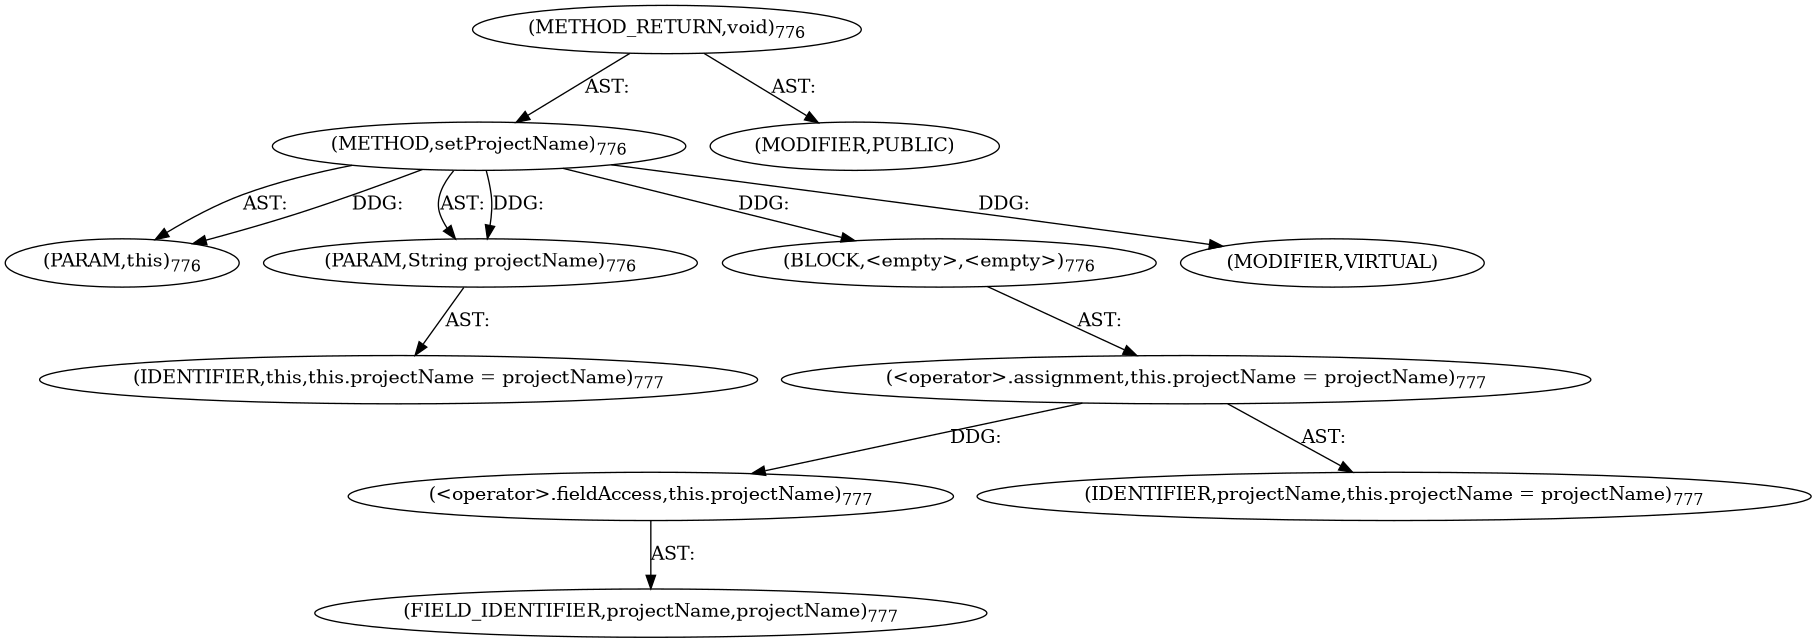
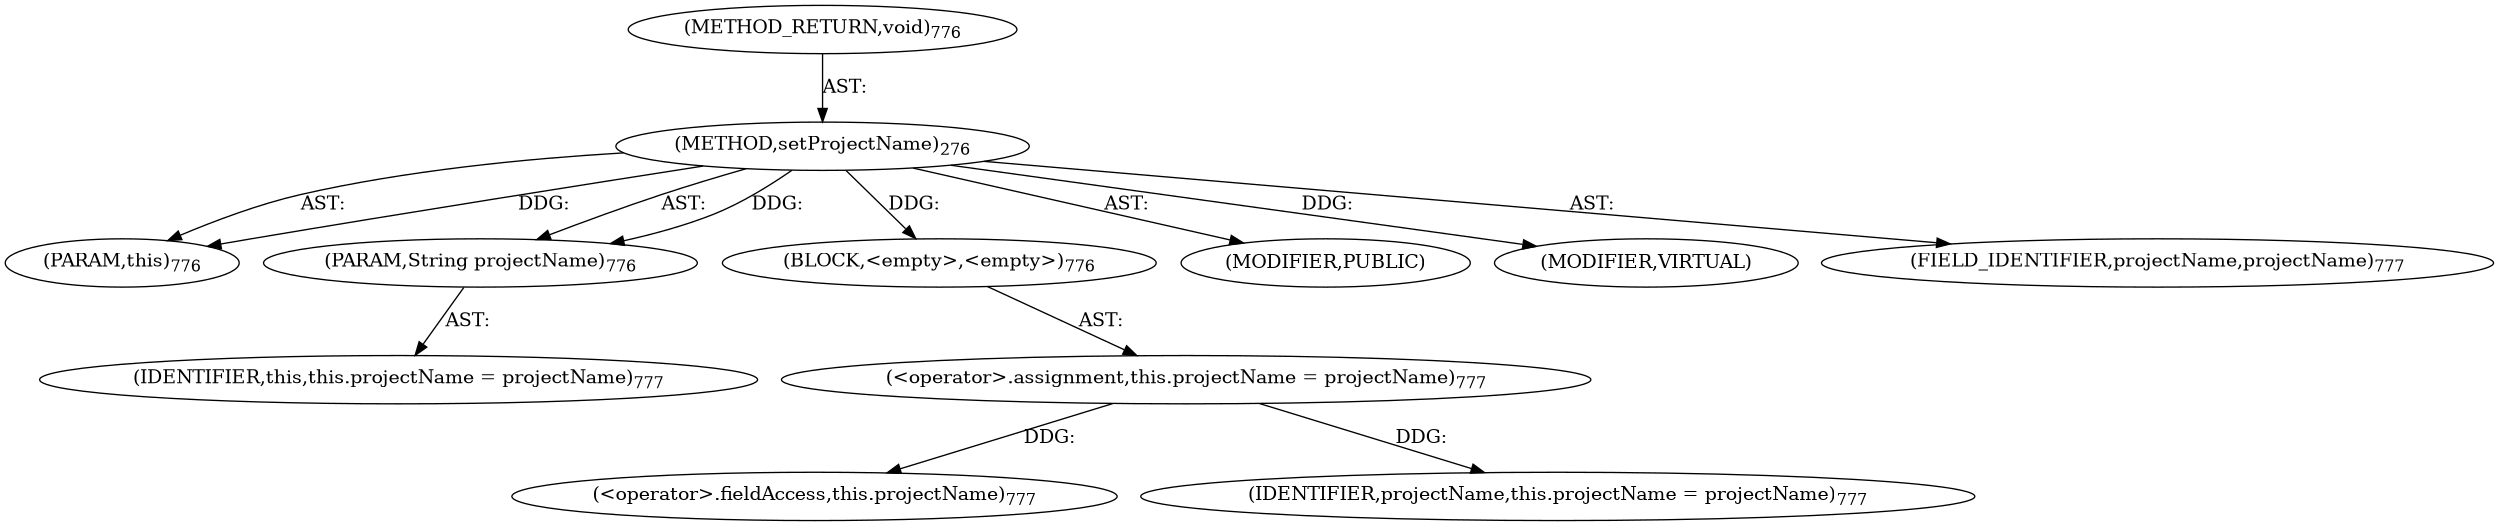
(755, 85) -> (1072, 204)
(612, 144) -> (955, 144)
(1327, 438) -> (1424, 438)
(651, 548) -> (1460, 202)
